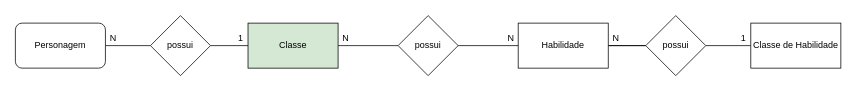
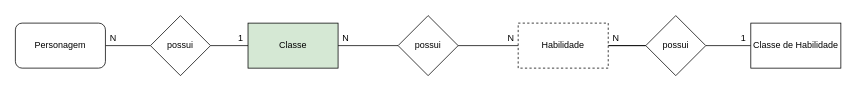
(563, 45) -> (563, 45)
